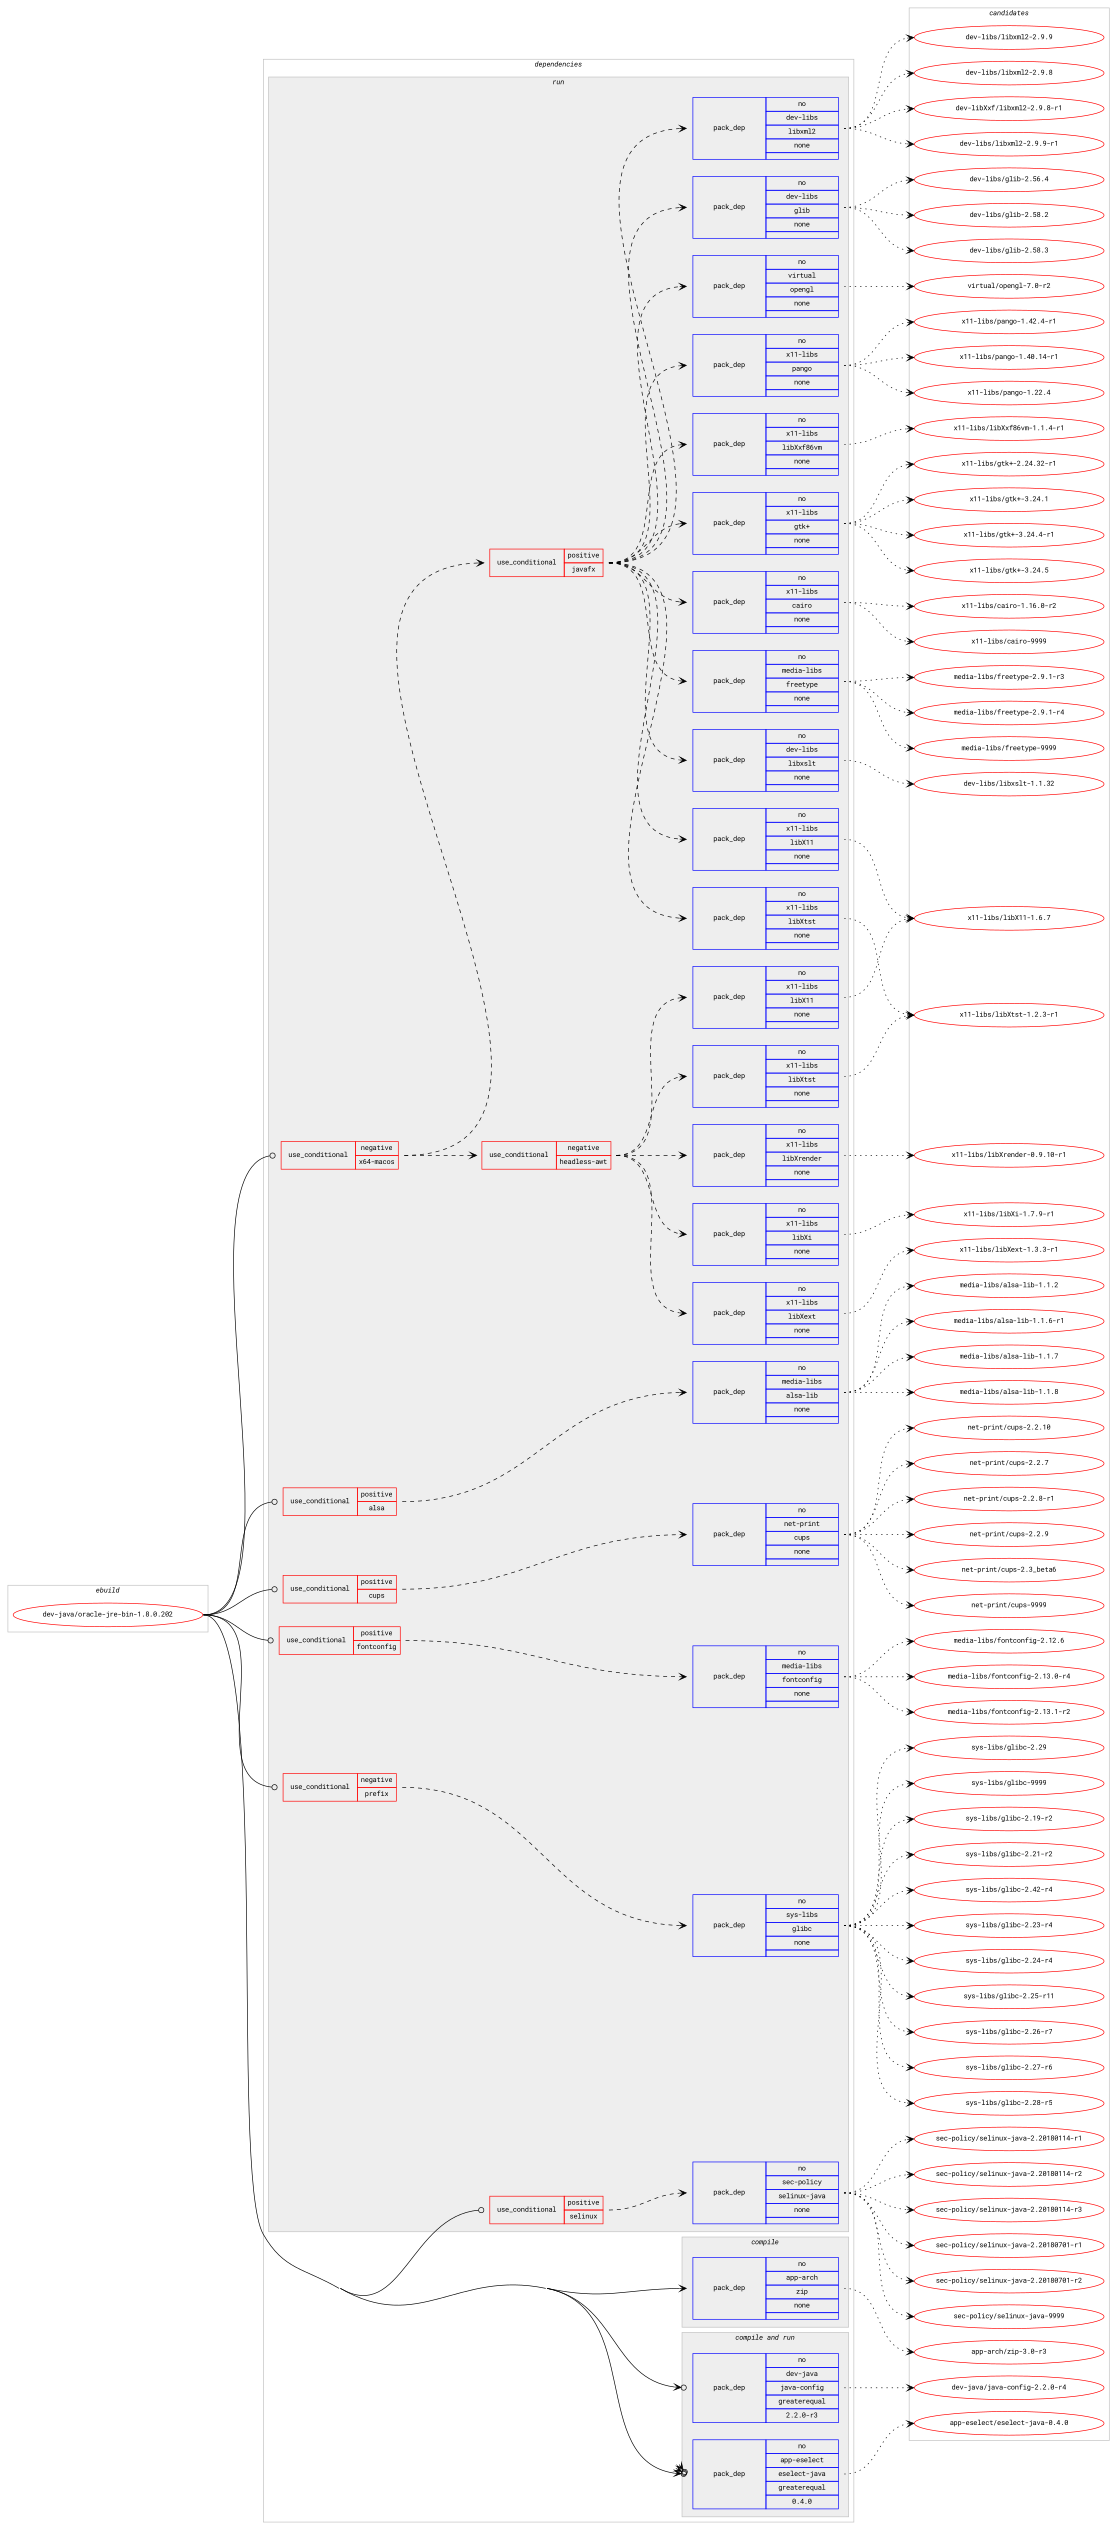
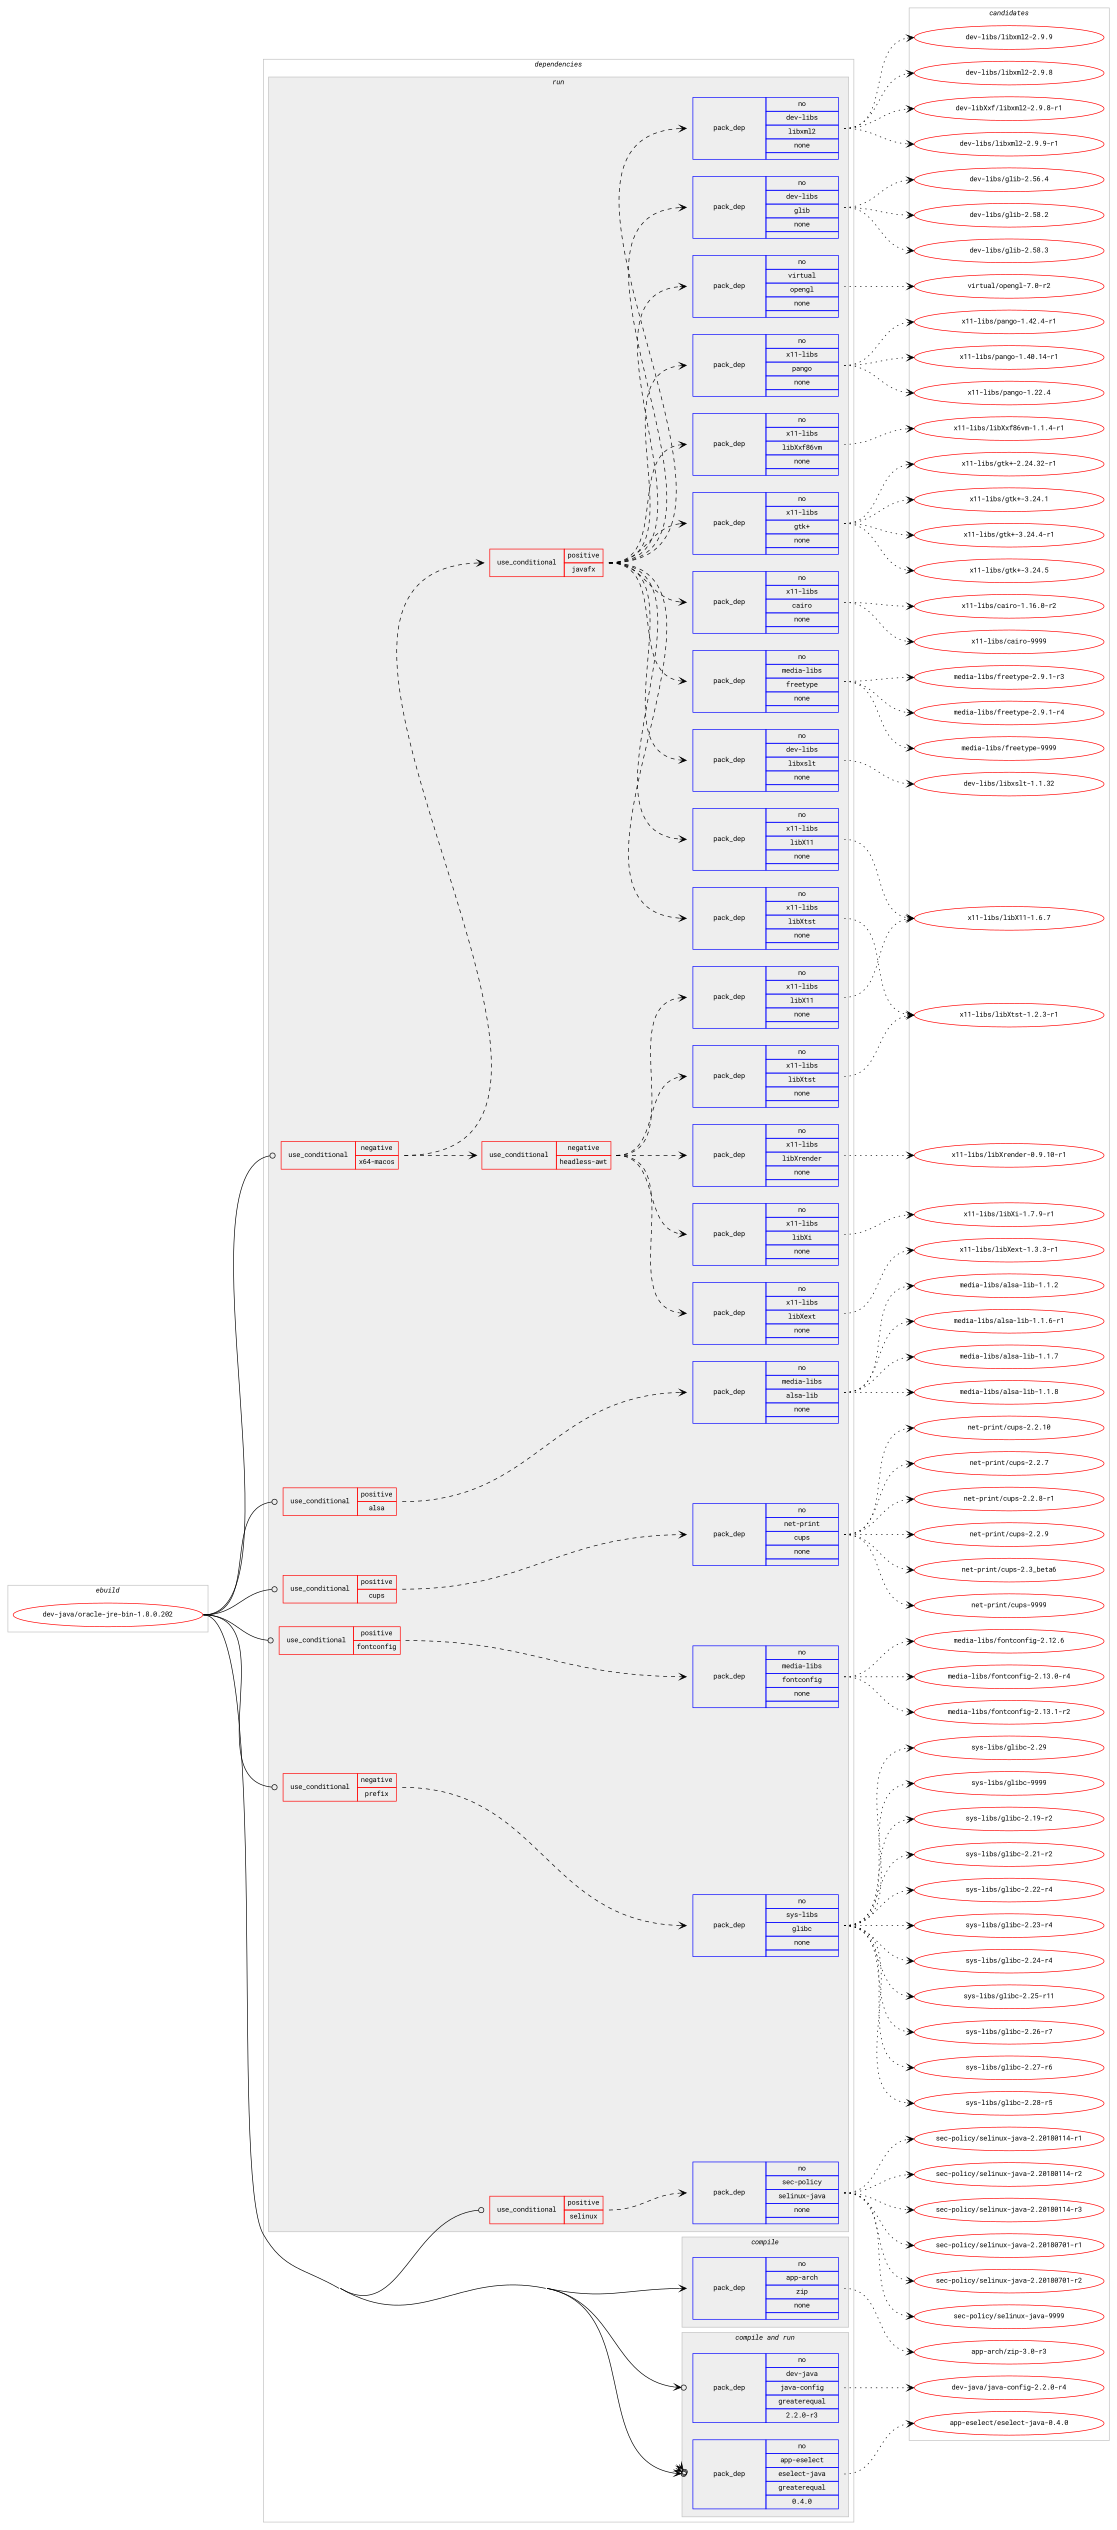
(1009, 1890) -> (1009, 1890)
